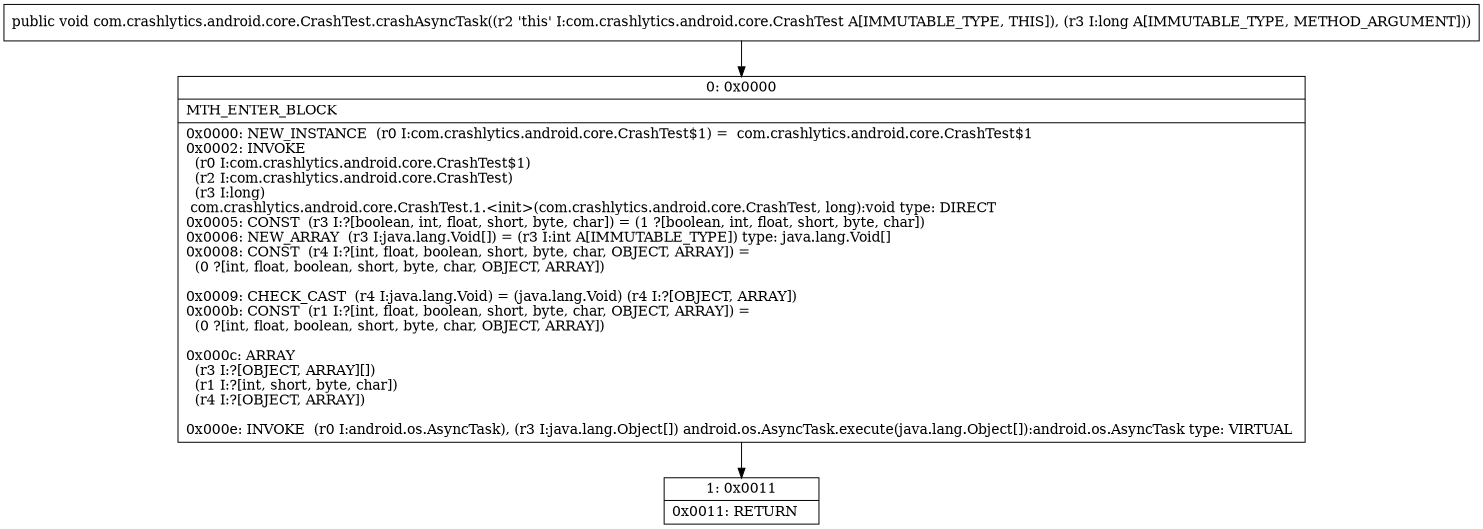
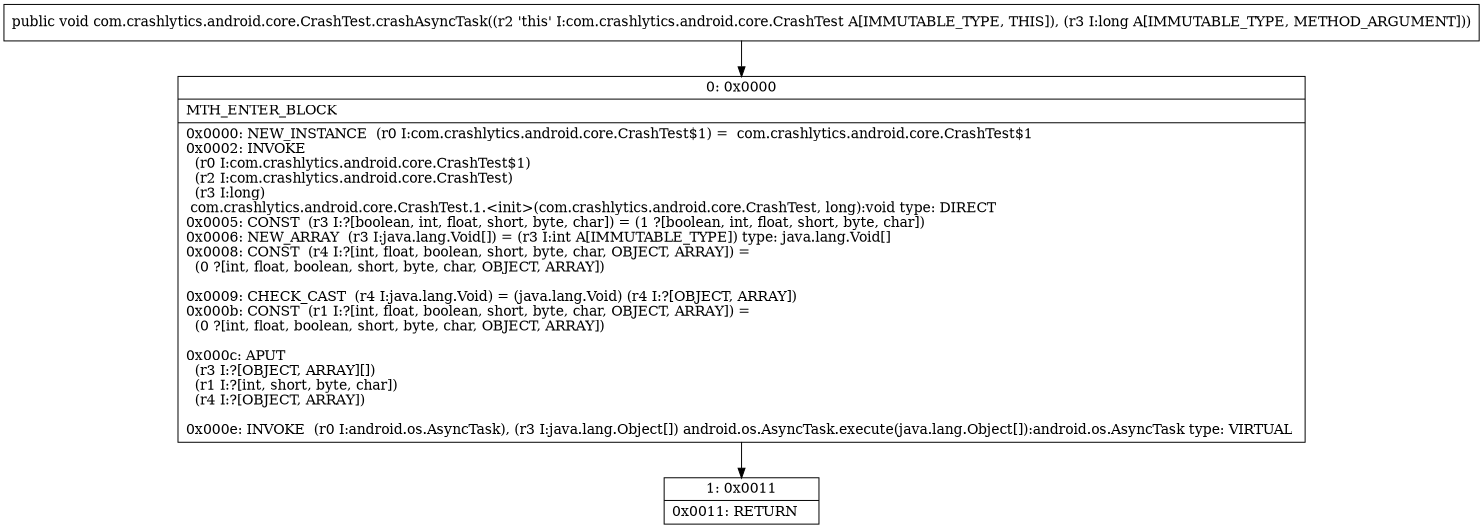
(245, 356) -> (240, 356)
